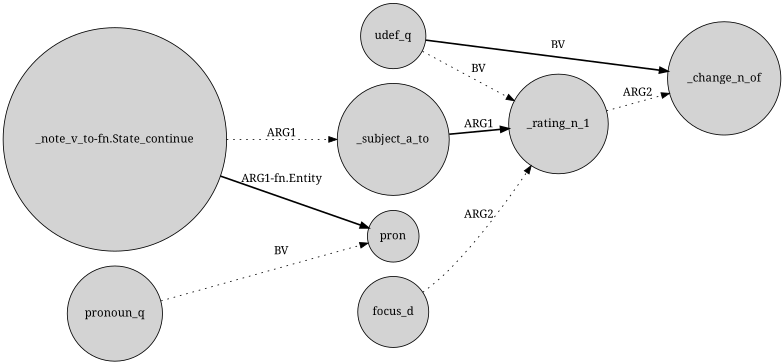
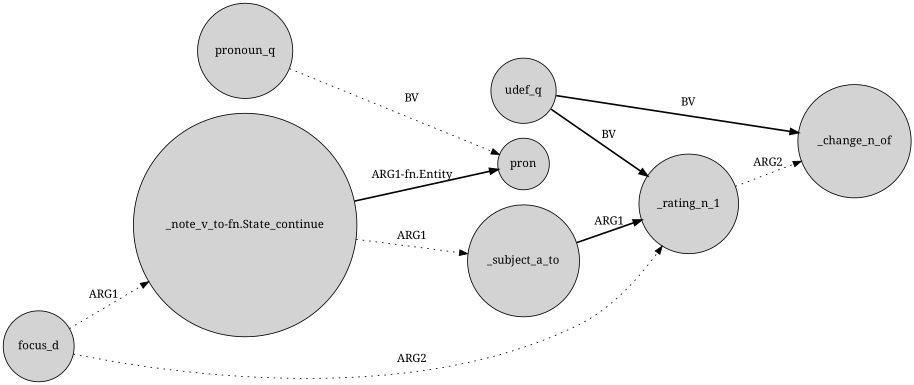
(465, 74) -> (596, 140)
none -> (106, 307)
